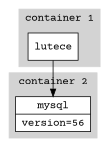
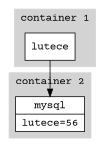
(53, 122) -> (50, 122)
